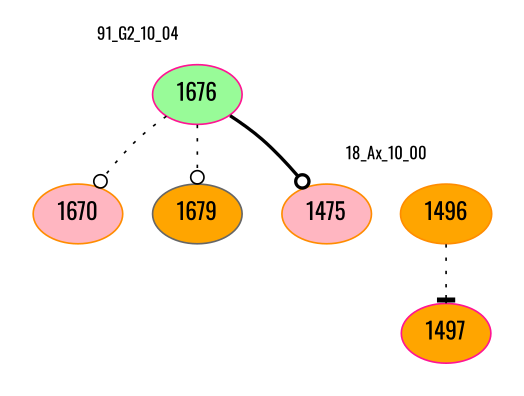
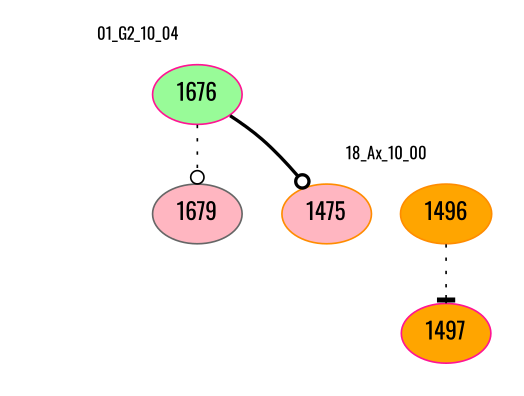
(138, 36) -> (138, 36)
(78, 214) -> none
(197, 214) -> (197, 214)
